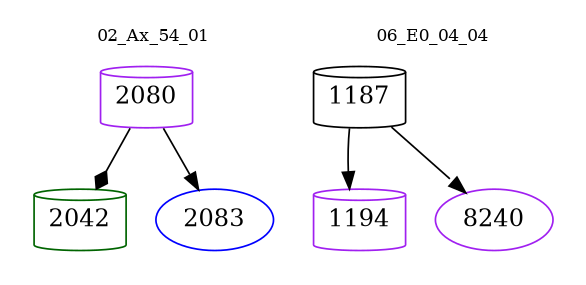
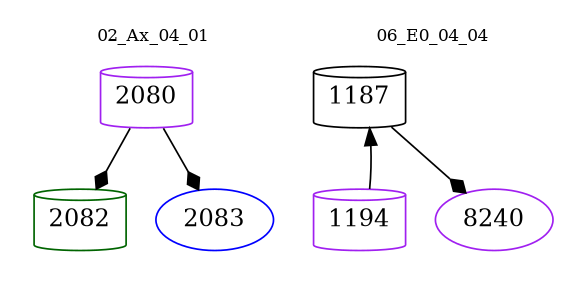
(153, 37) -> (153, 37)
(348, 150) -> (371, 167)
(177, 151) -> (177, 151)
(421, 153) -> (421, 153)
(80, 220) -> (80, 220)
